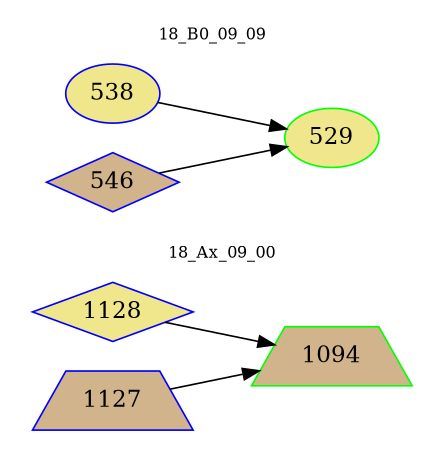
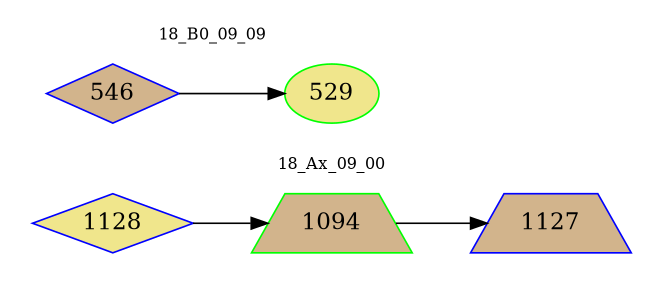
(113, 94) -> none
(206, 382) -> (433, 223)
